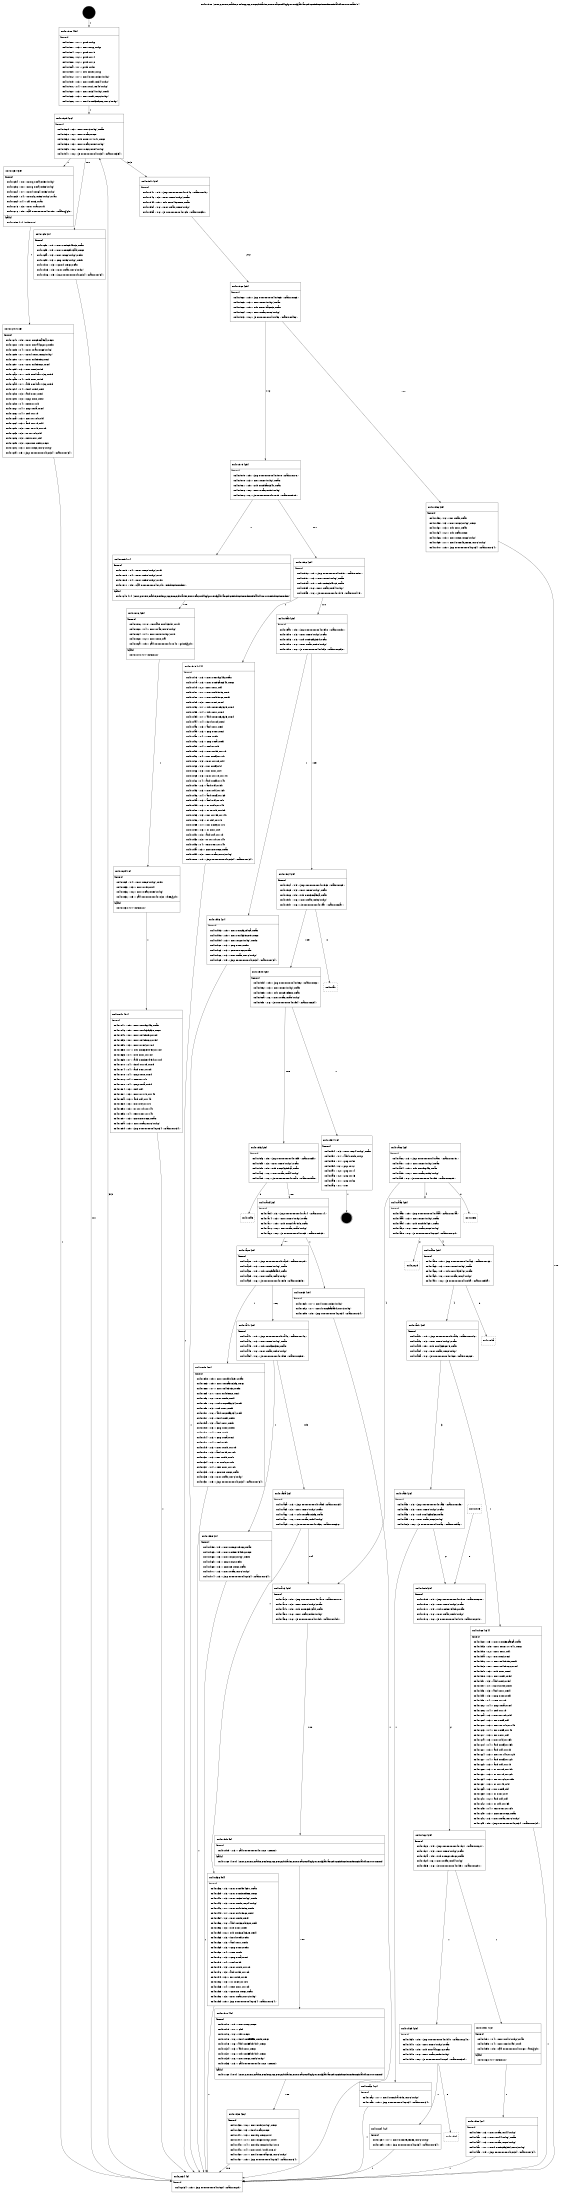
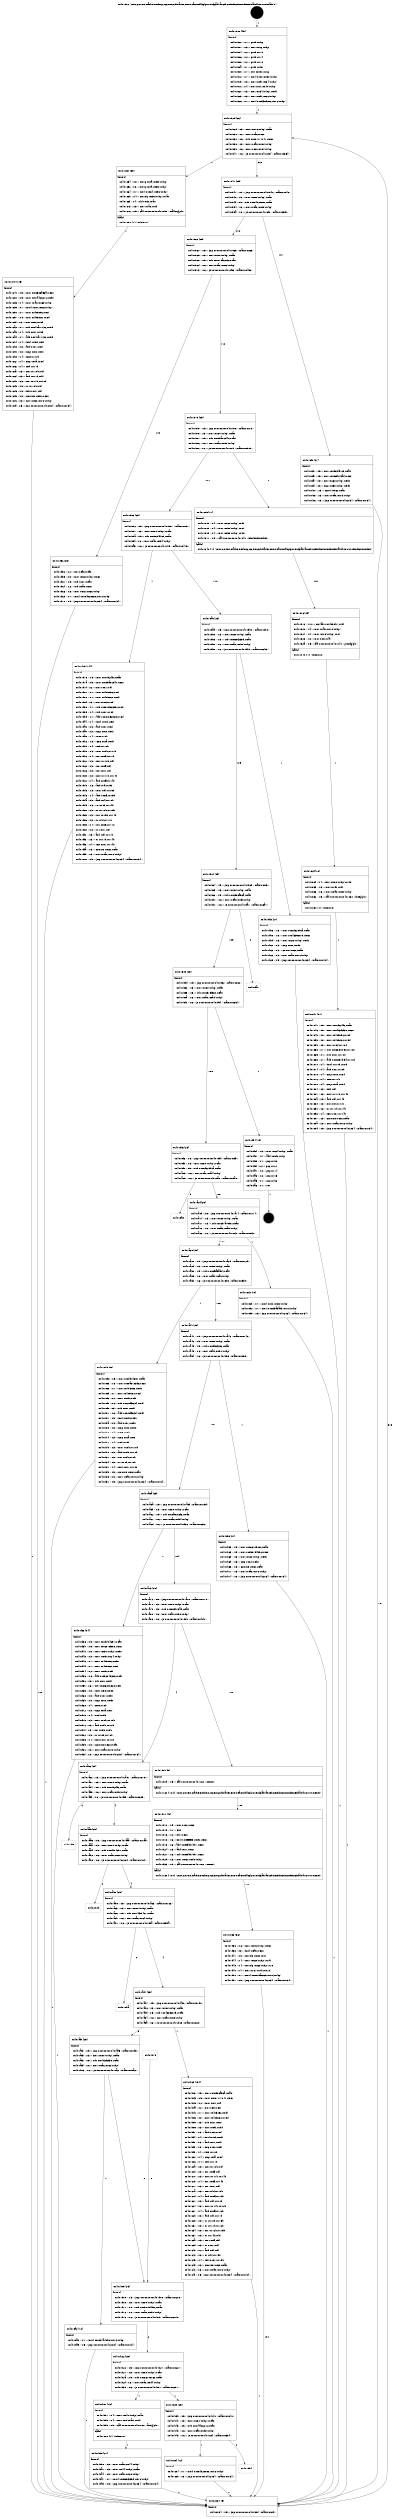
(80, 193) -> (296, 335)
(385, 1389) -> (168, 1694)
